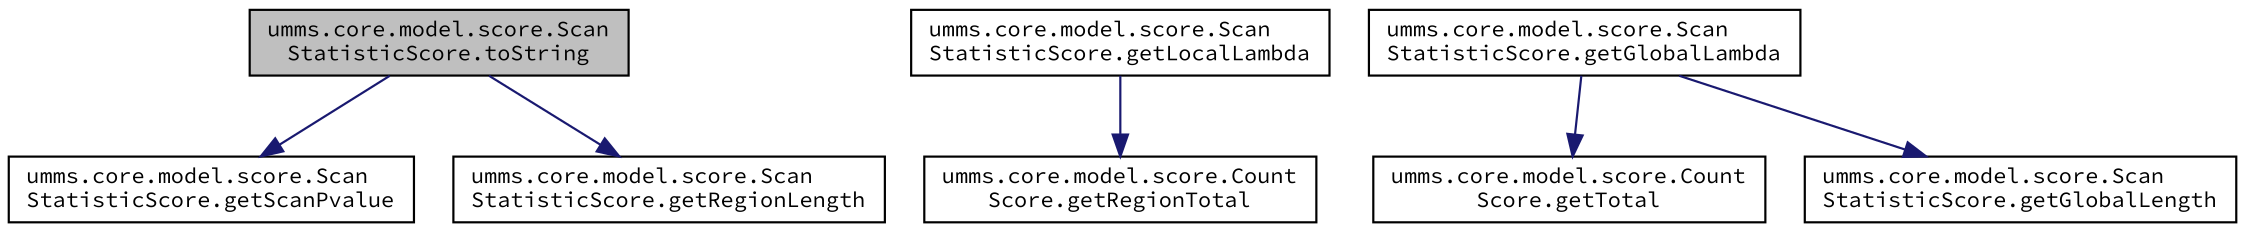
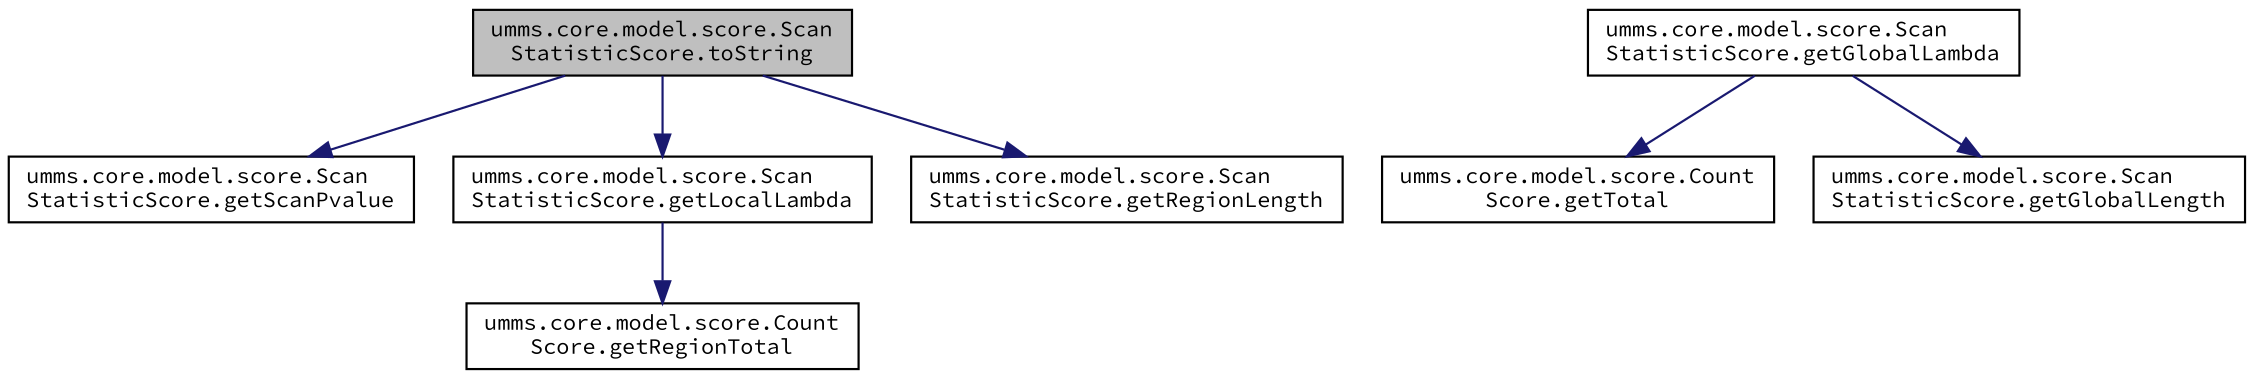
none -> (663, 105)
